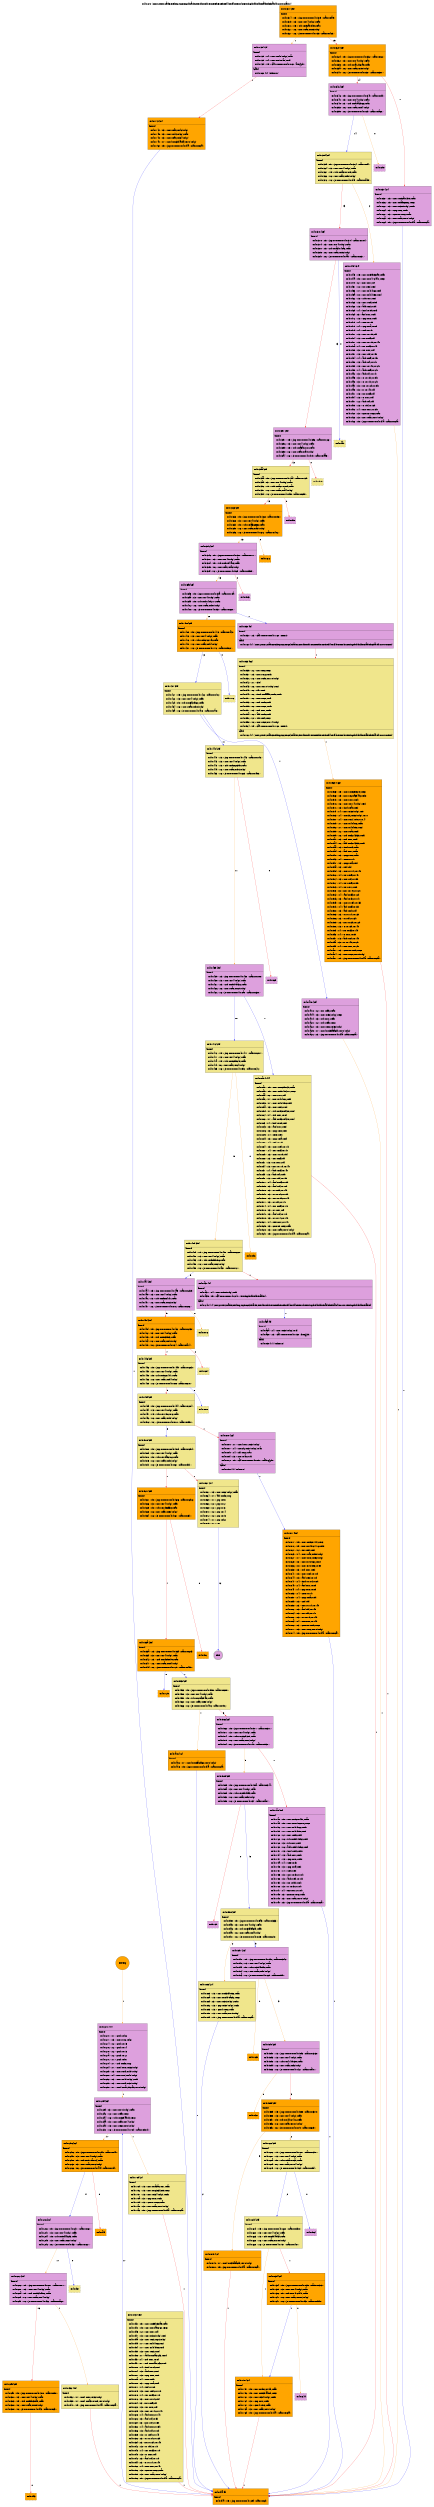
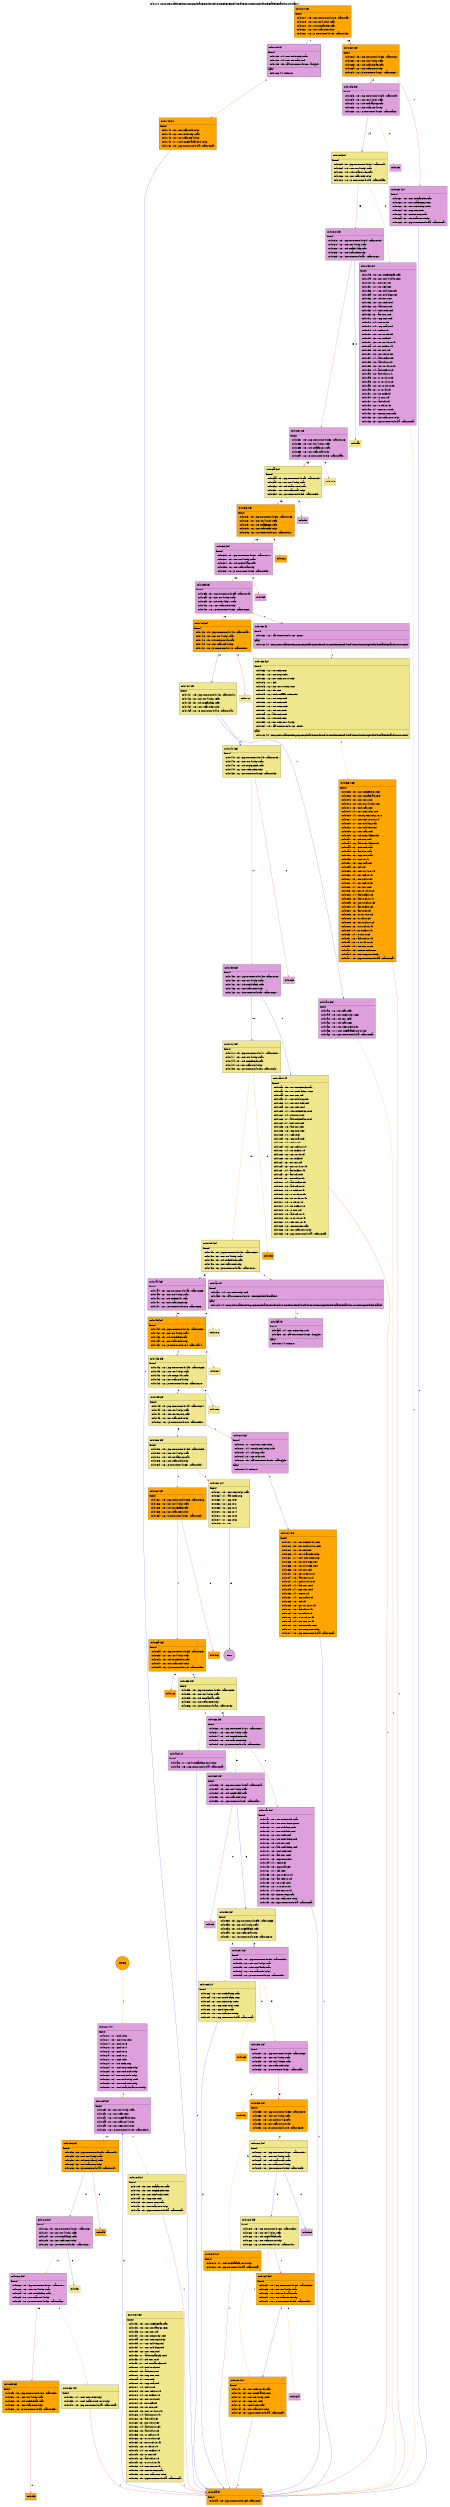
(226, 672) -> (242, 672)
(218, 1655) -> (229, 1655)
(197, 1760) -> (197, 1760)
